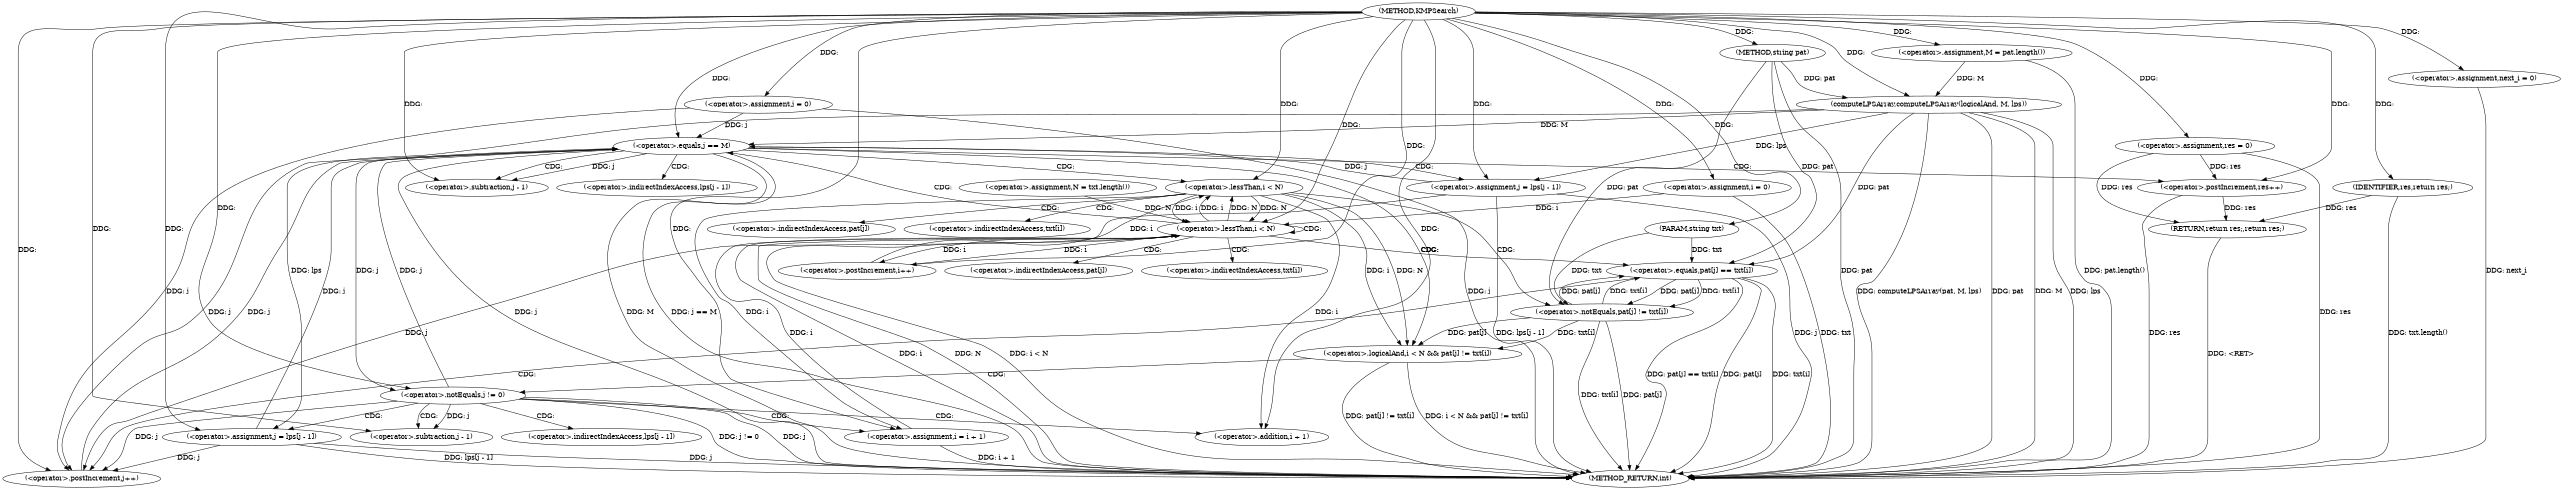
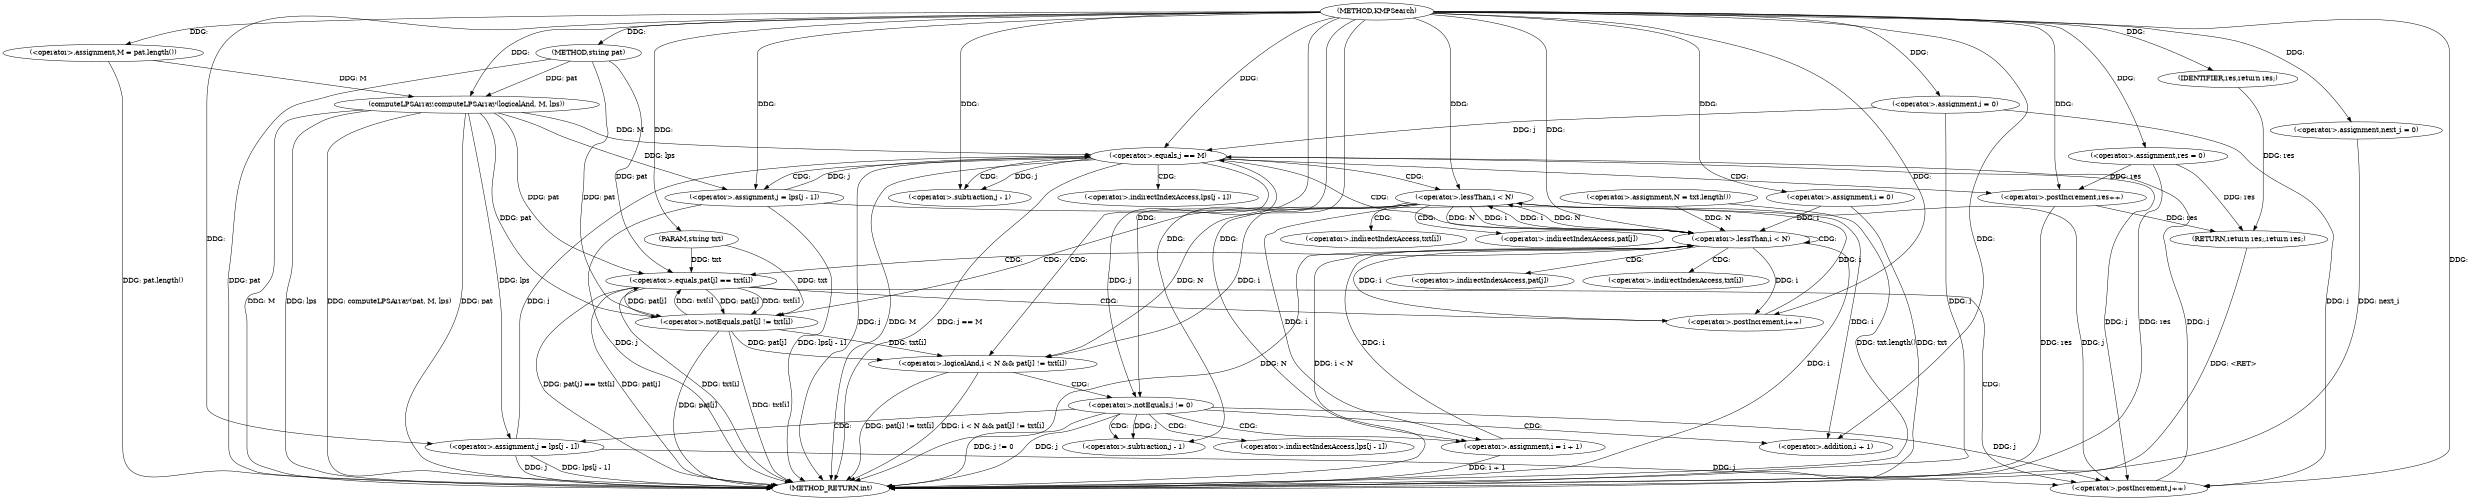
(384, 168) -> none
none -> (519, 254)
none -> (1184, 308)
(2311, 463) -> (1599, 474)
